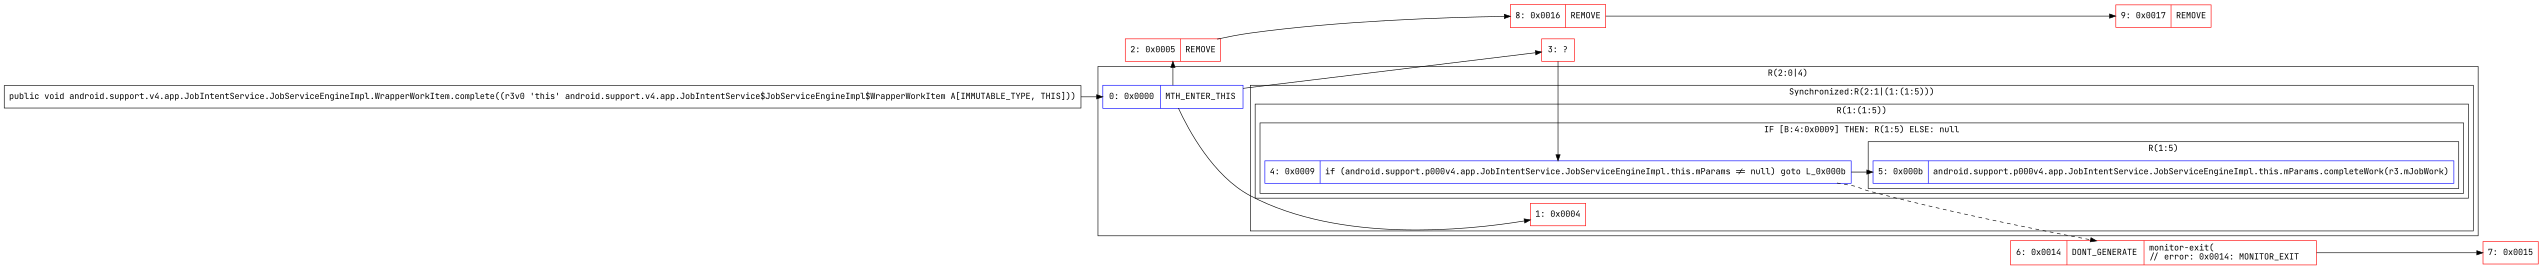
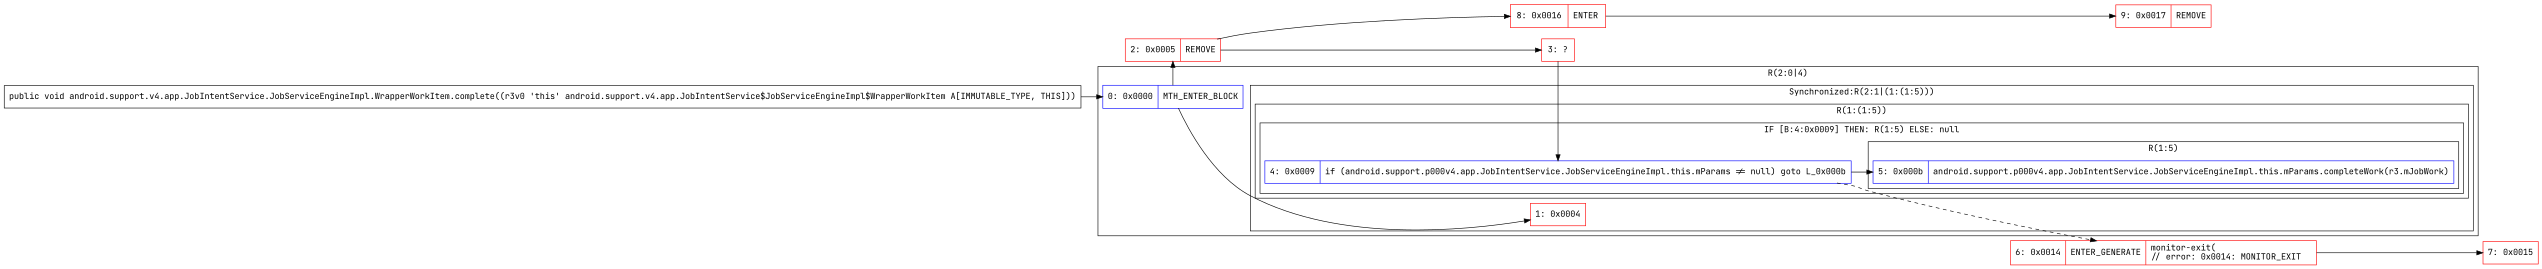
(1586, 16) -> (1586, 16)
(1389, 71) -> (1378, 50)
(1201, 97) -> (1201, 97)
(2105, 252) -> (2106, 252)
